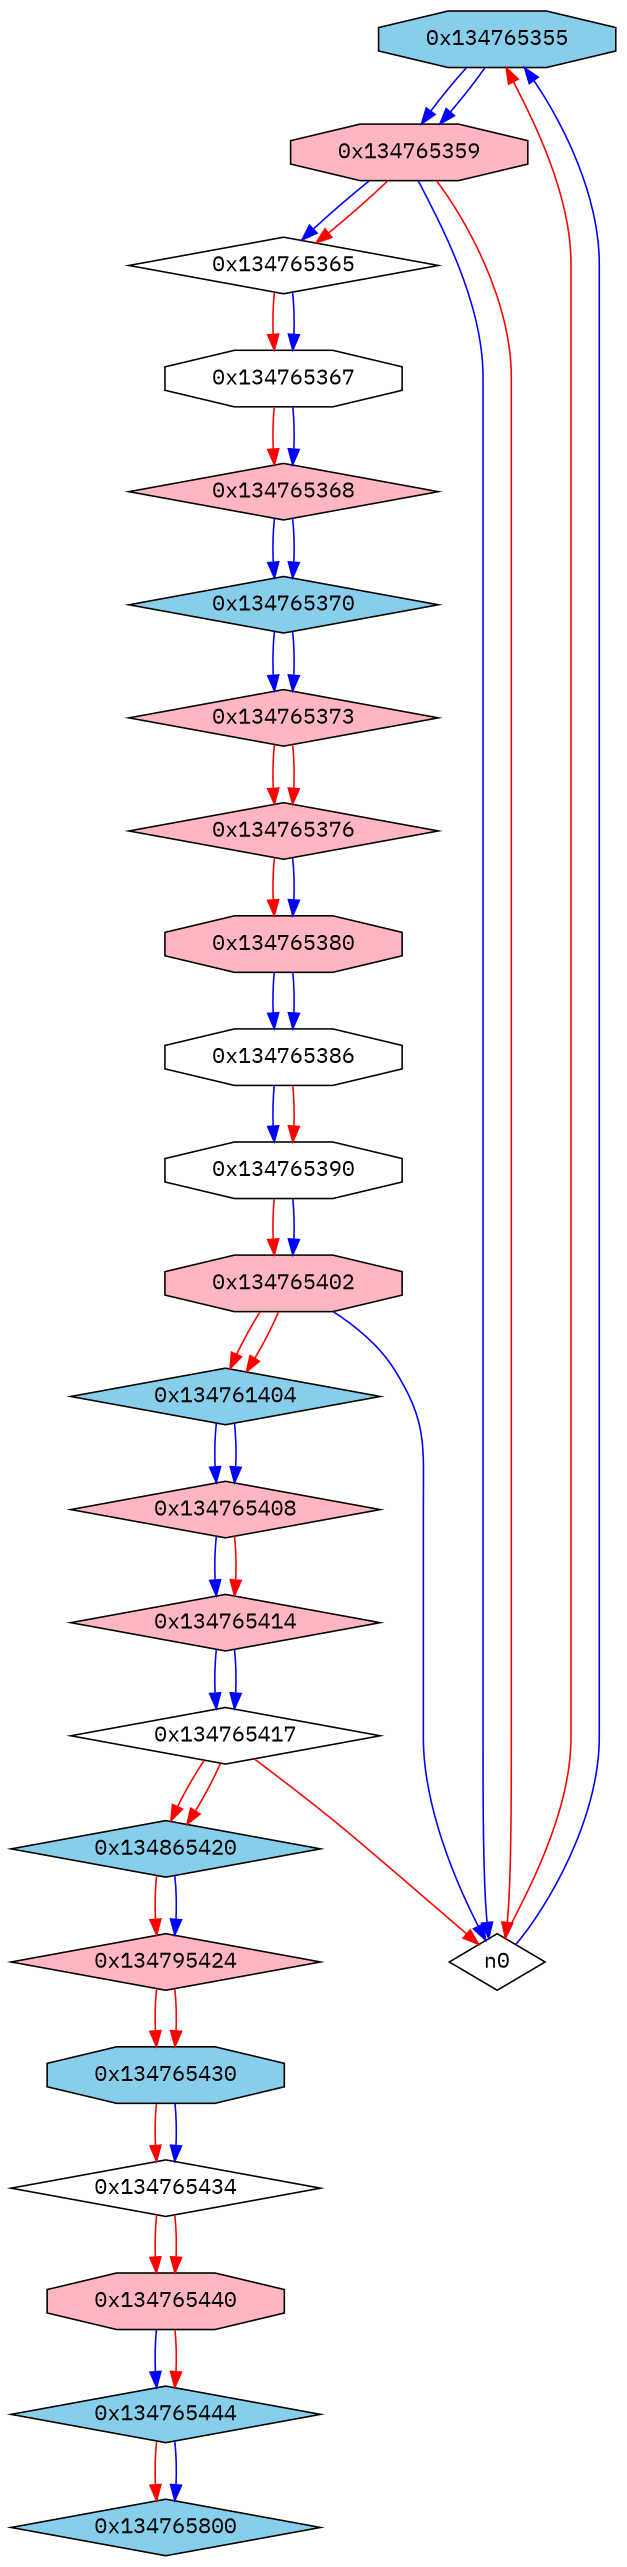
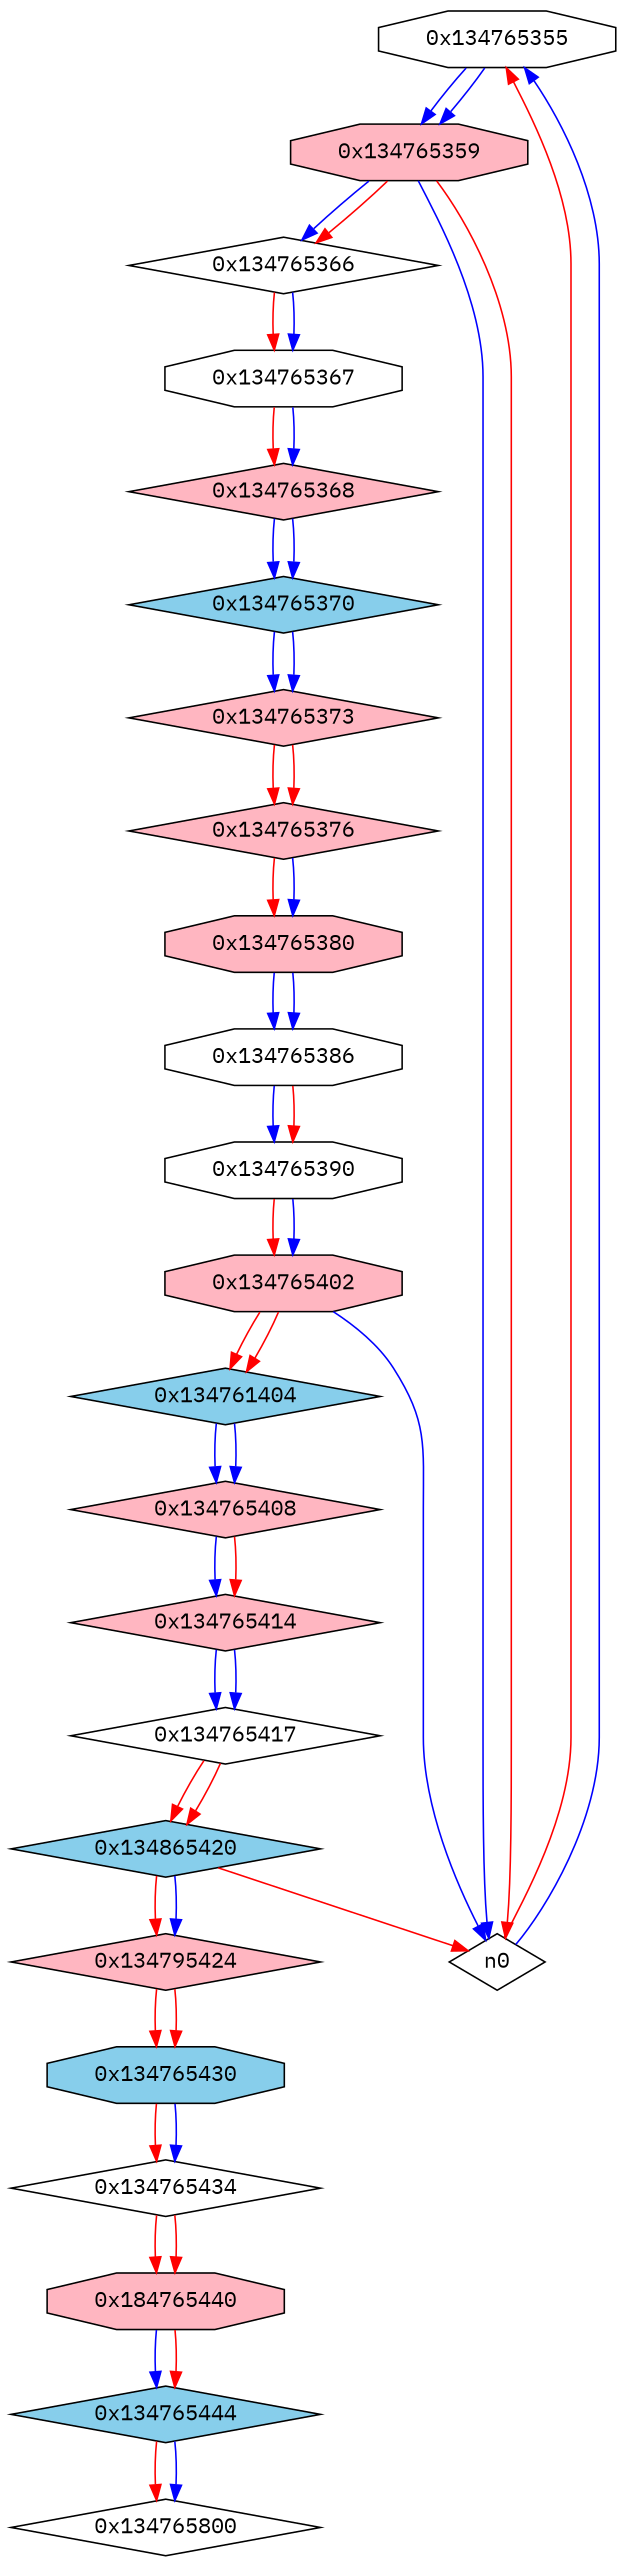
(497, 39) -> (497, 39)
(284, 265) -> (284, 265)
(362, 1844) -> (336, 1907)
(166, 2301) -> (166, 2301)
(166, 2527) -> (166, 2527)
